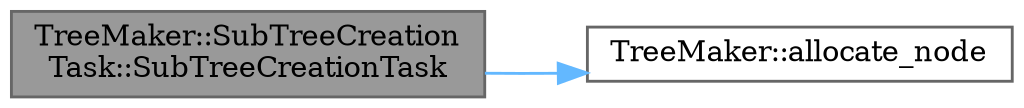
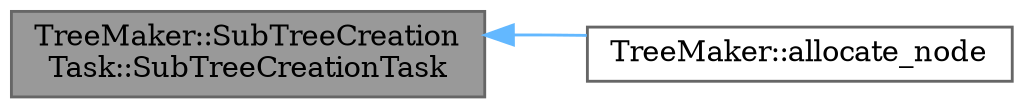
(521, 73) -> (550, 35)
